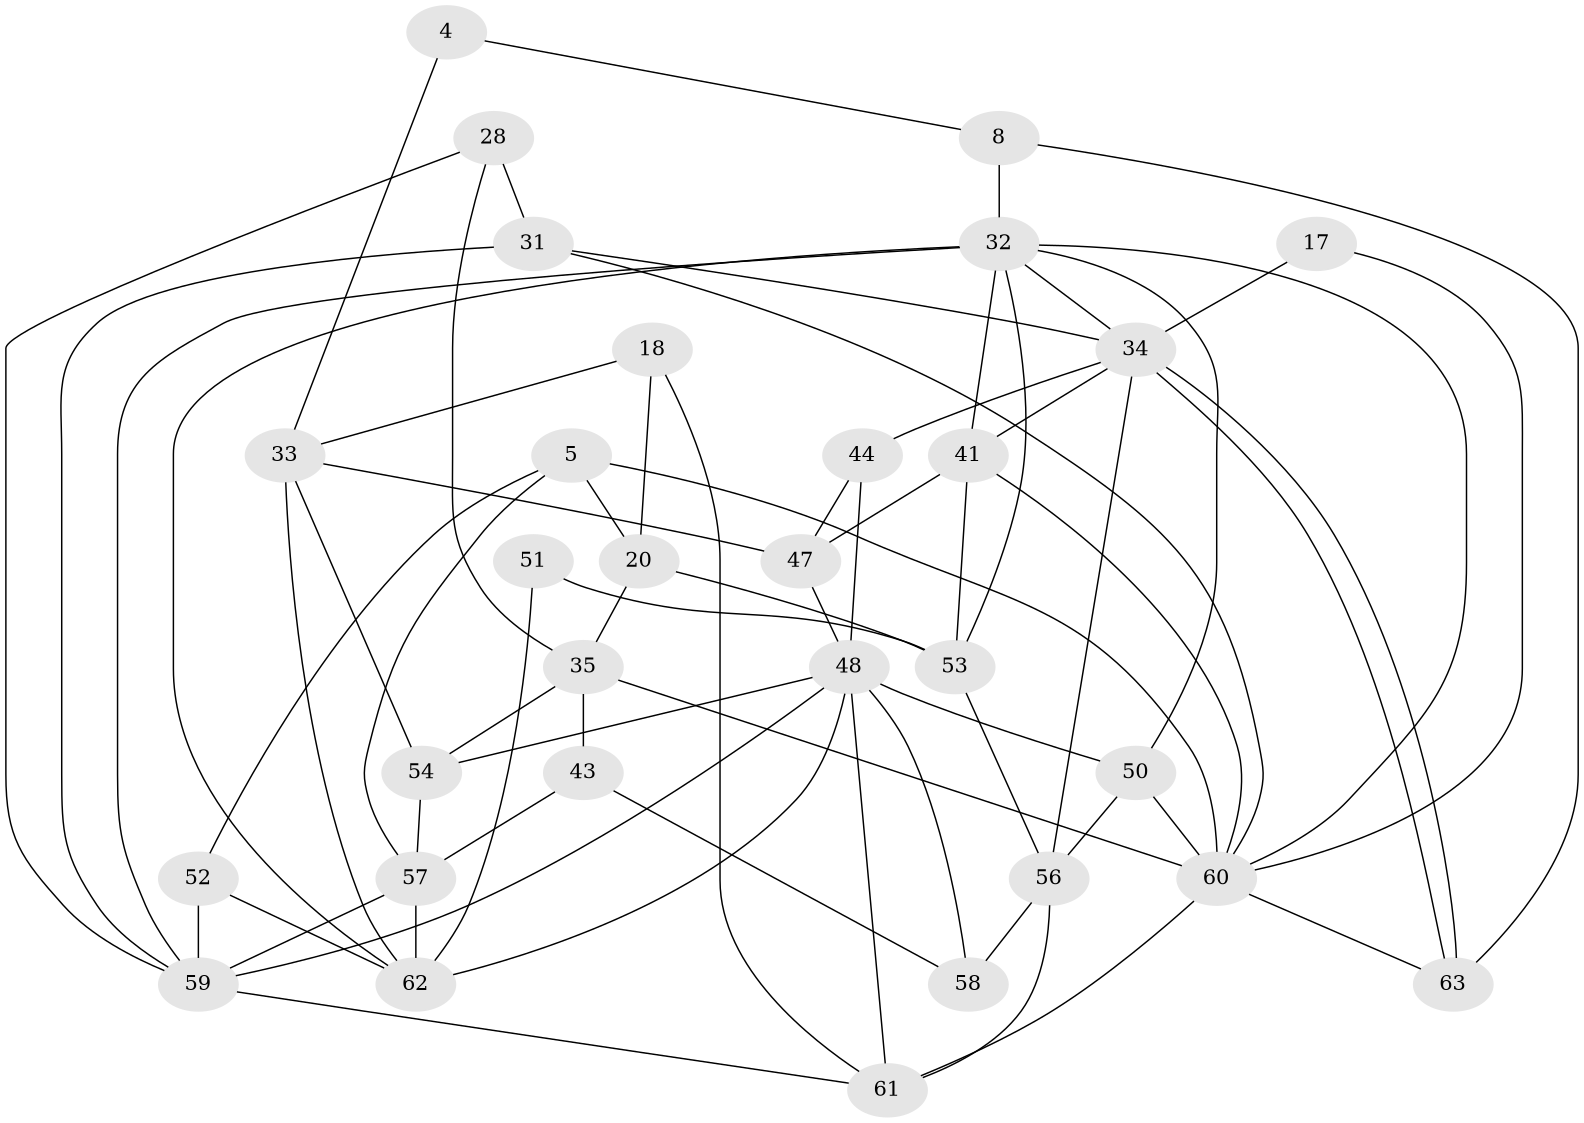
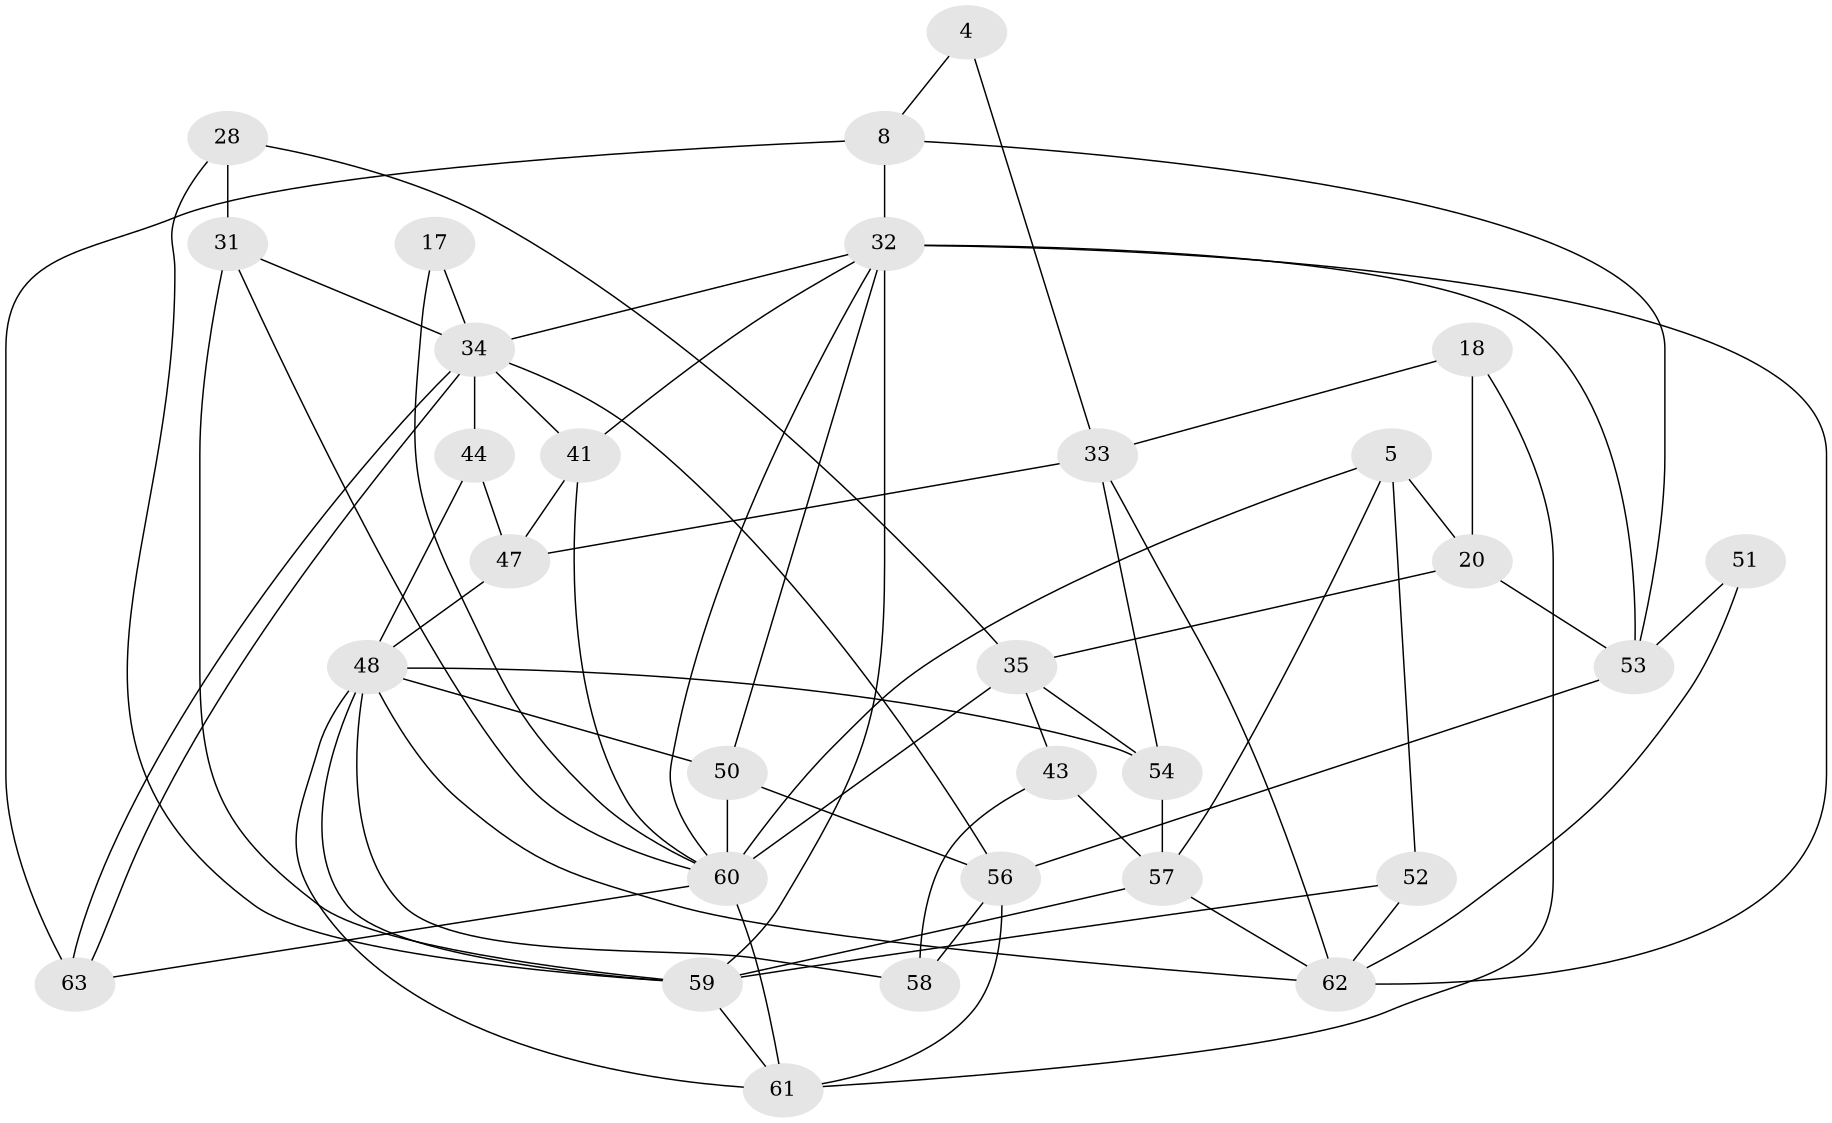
(962, 561) -> (1465, 215)
